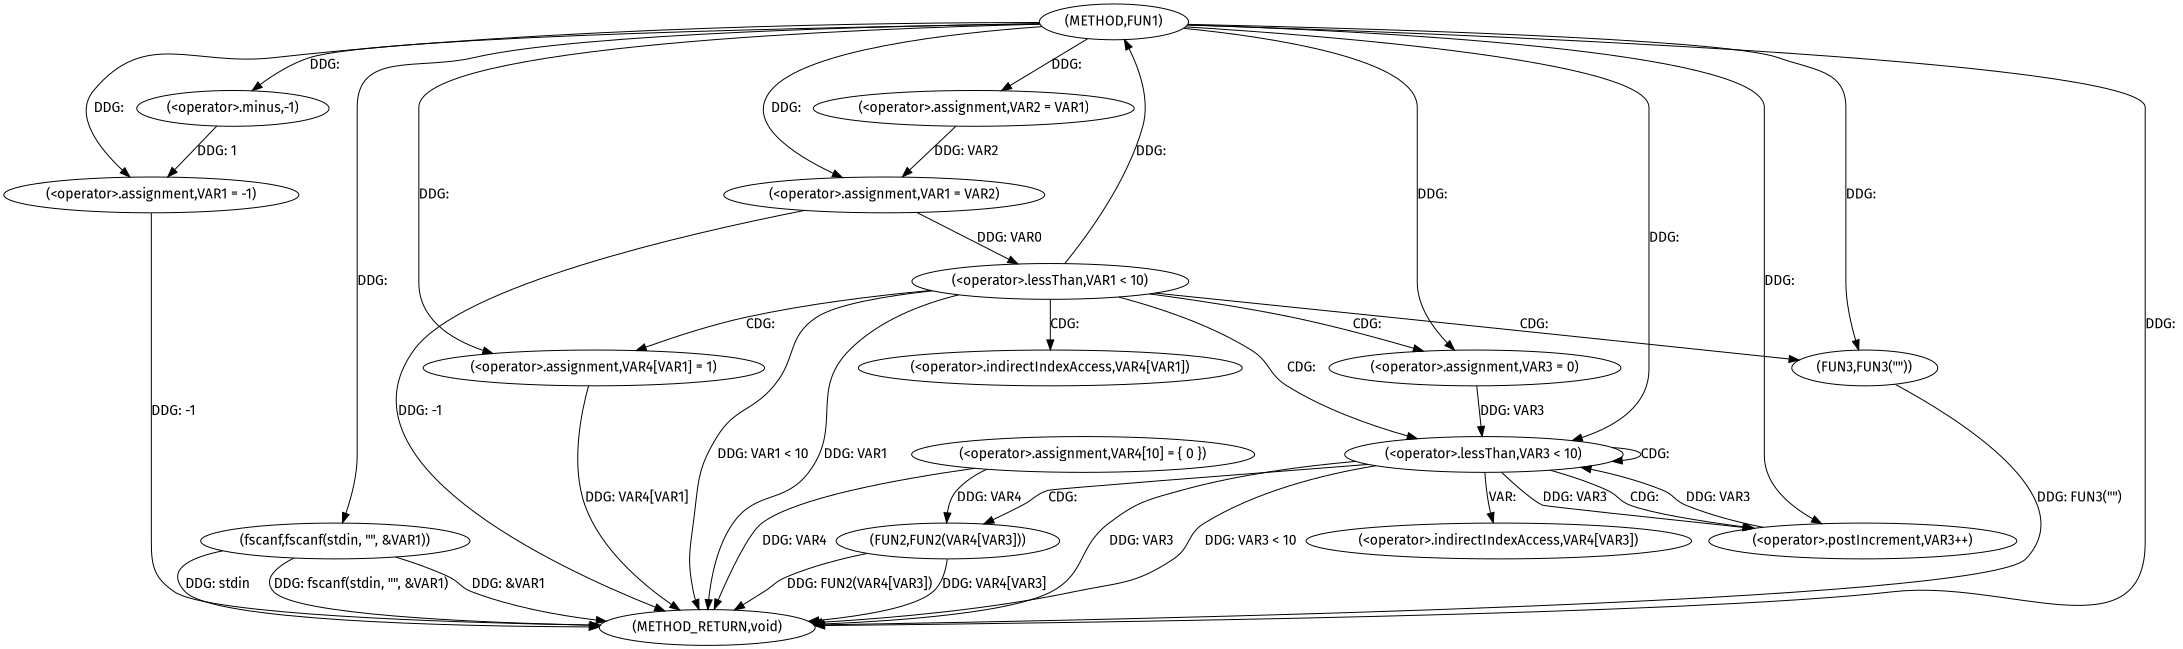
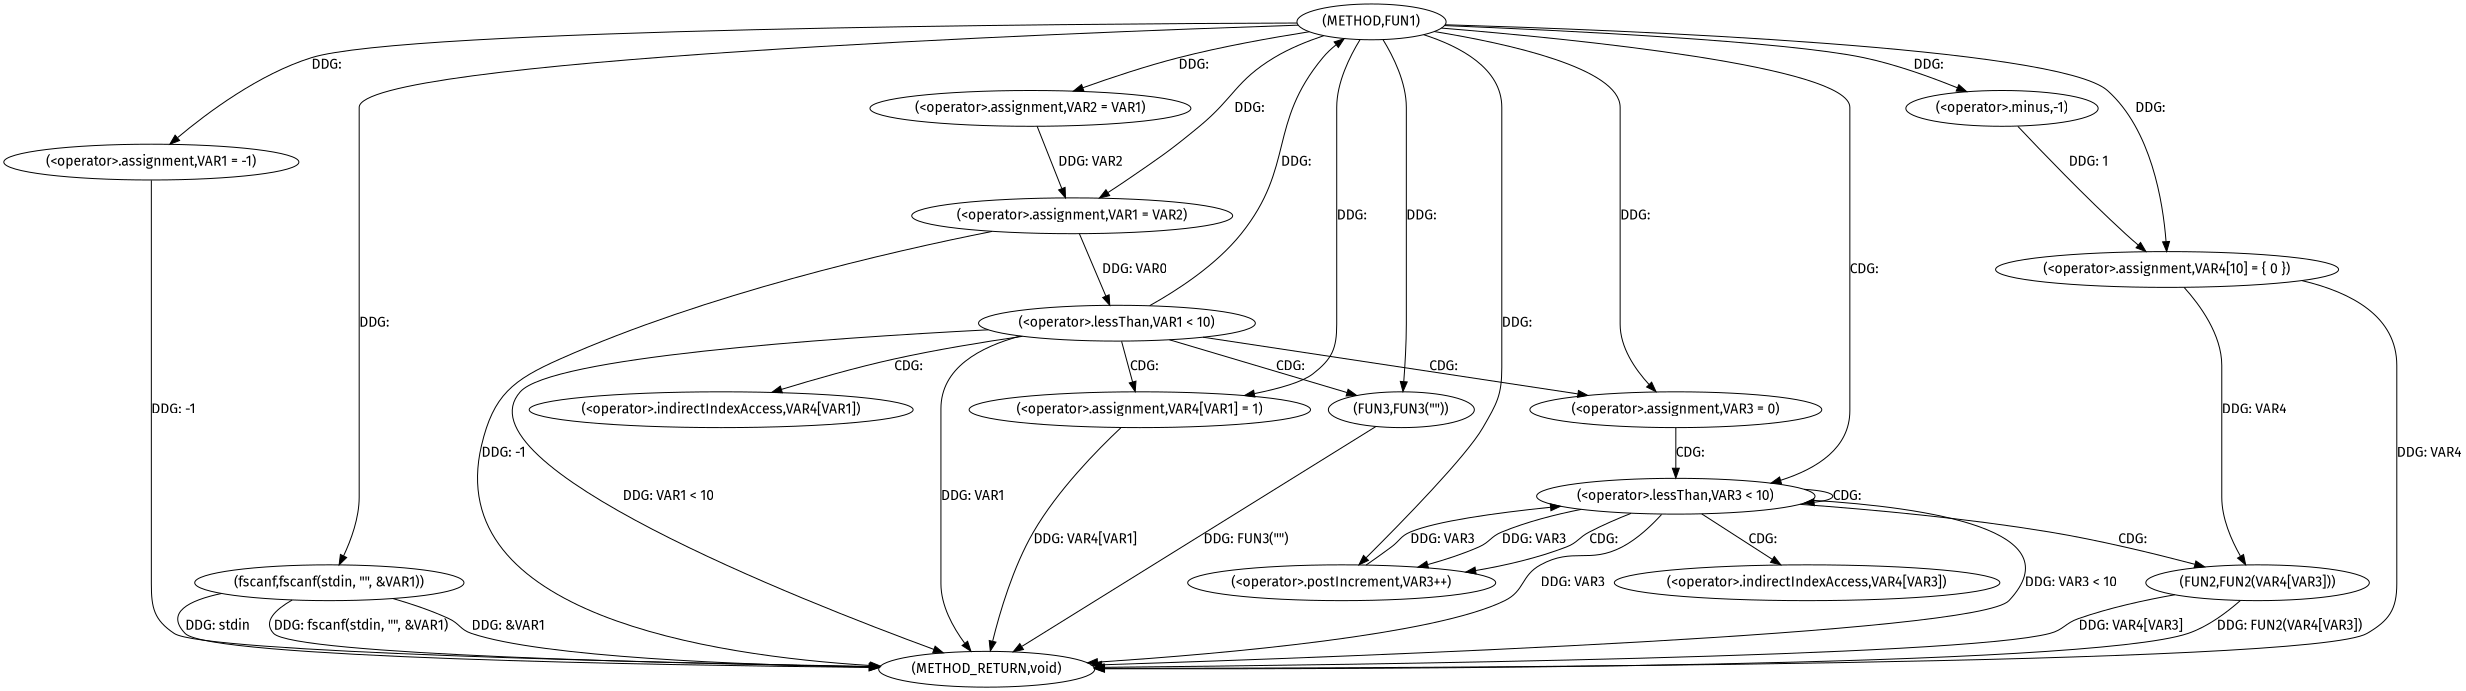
(196, 148) -> (2077, 187)
(1666, 238) -> (1866, 269)
(1265, 363) -> none
(1512, 411) -> (1692, 453)
(1504, 498) -> (1765, 539)
(2145, 522) -> (1861, 47)
